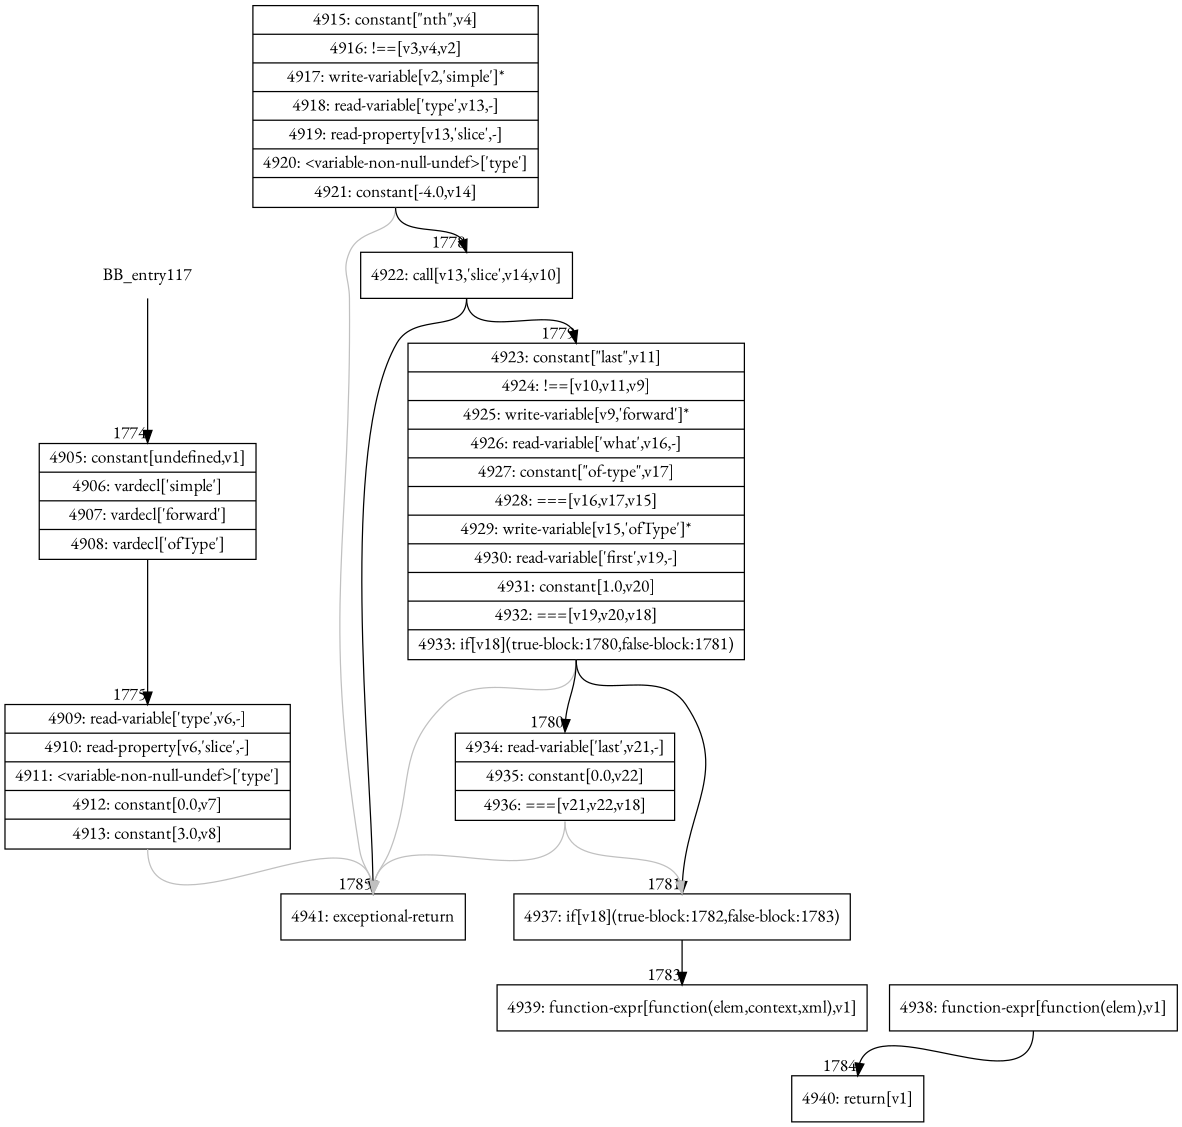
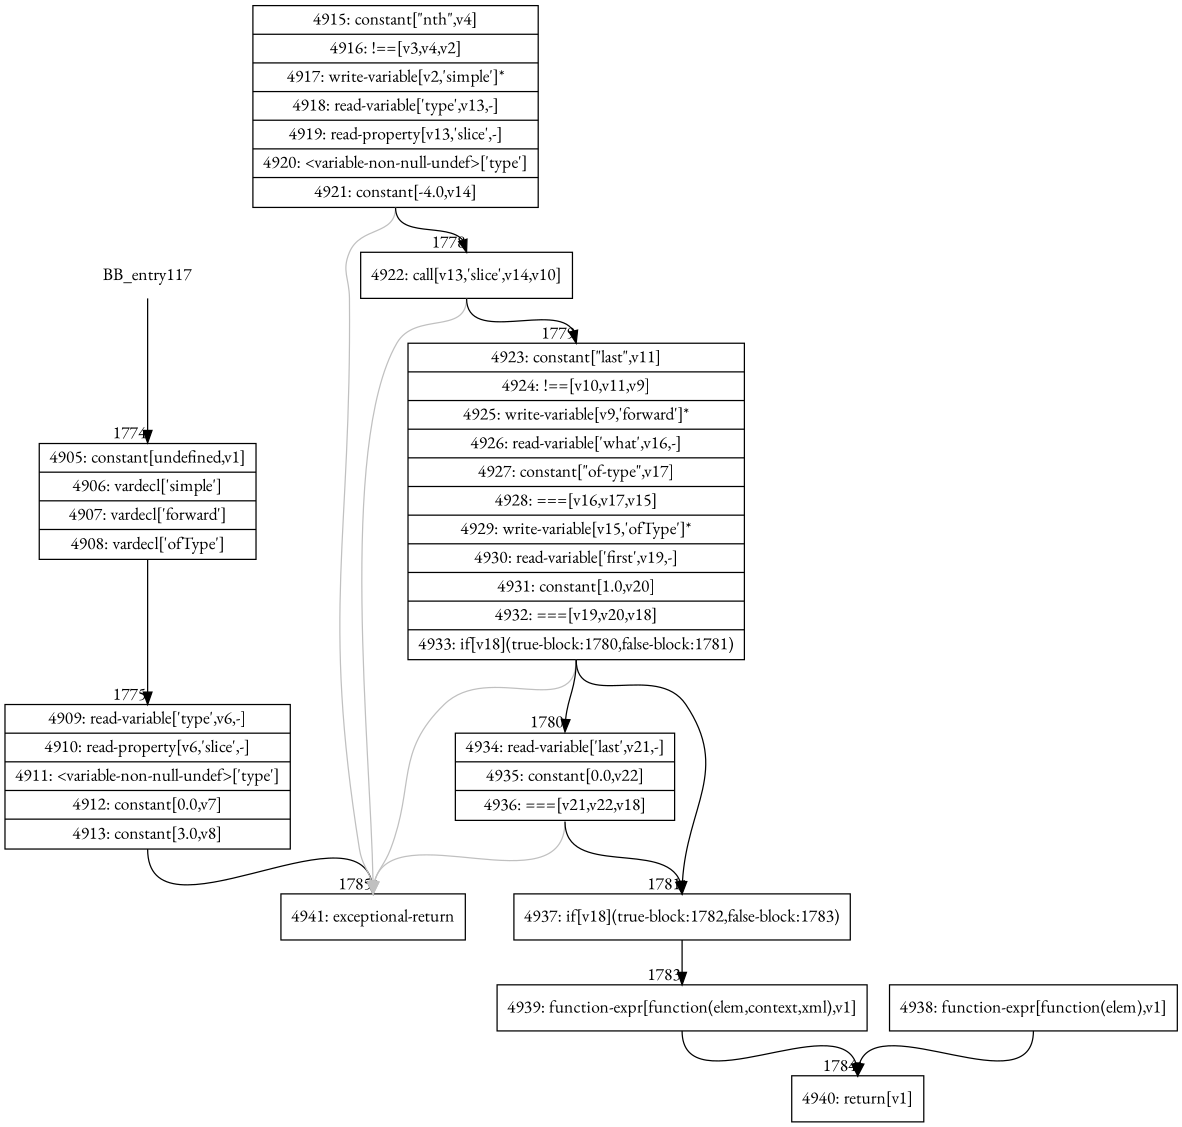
(362, 565) -> (362, 565)
(617, 857) -> (617, 857)
(254, 873) -> (254, 873)
none -> (764, 1055)
